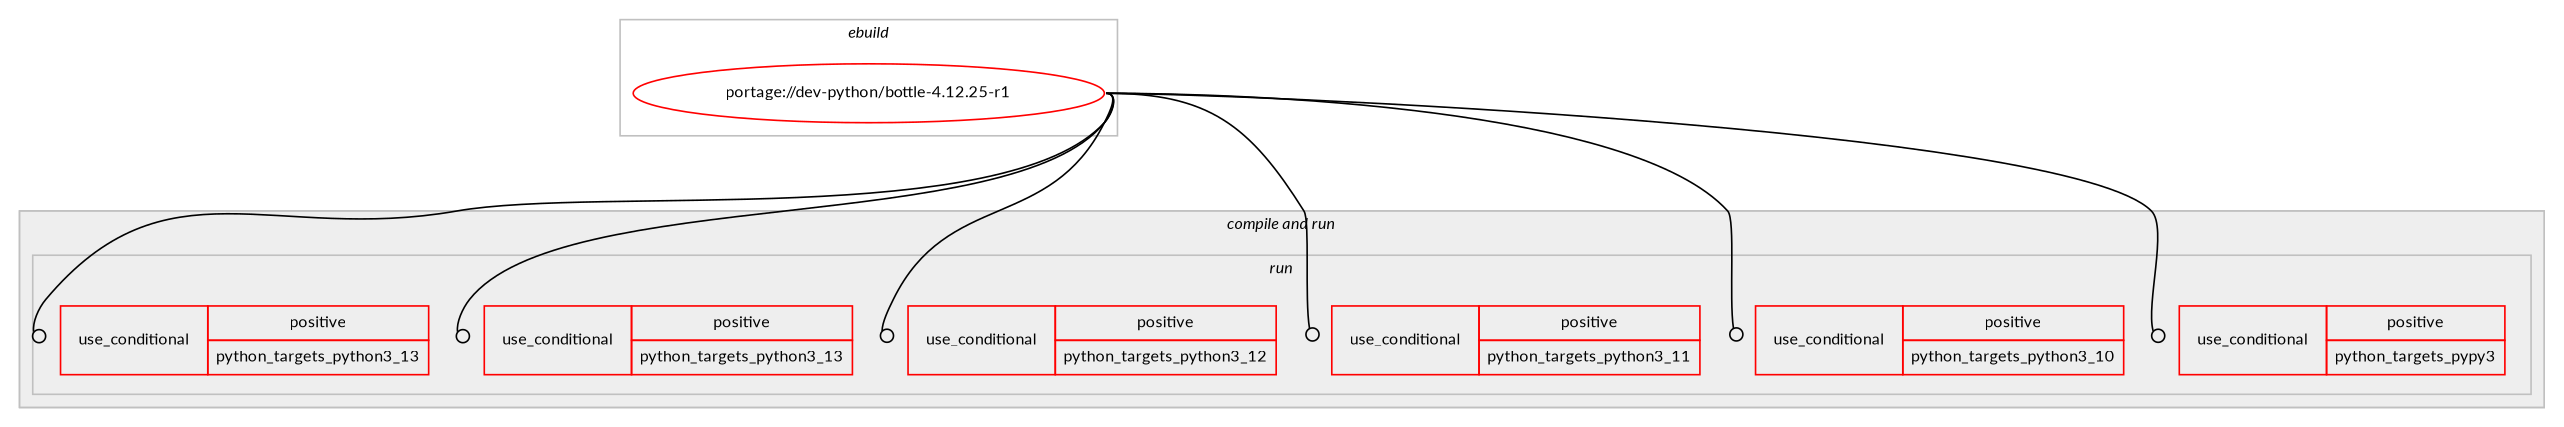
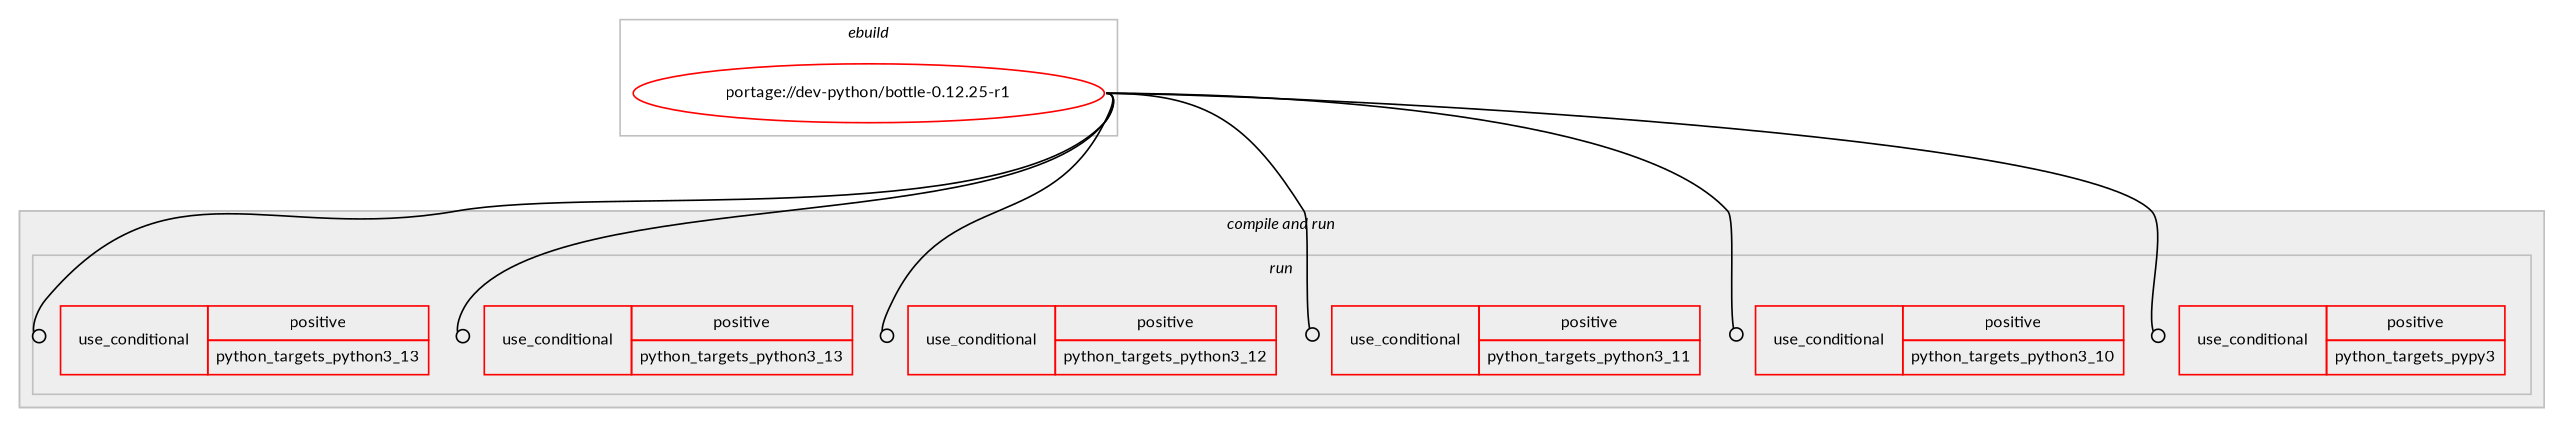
(869, 93) -> (869, 93)
